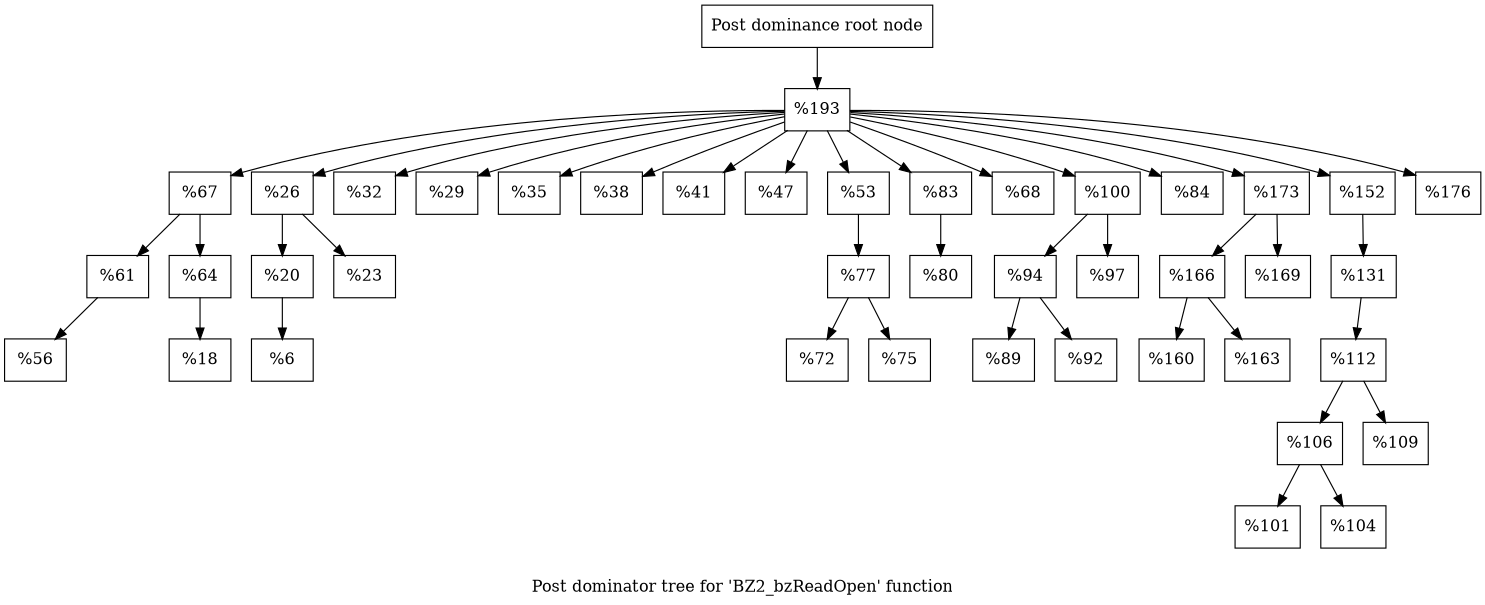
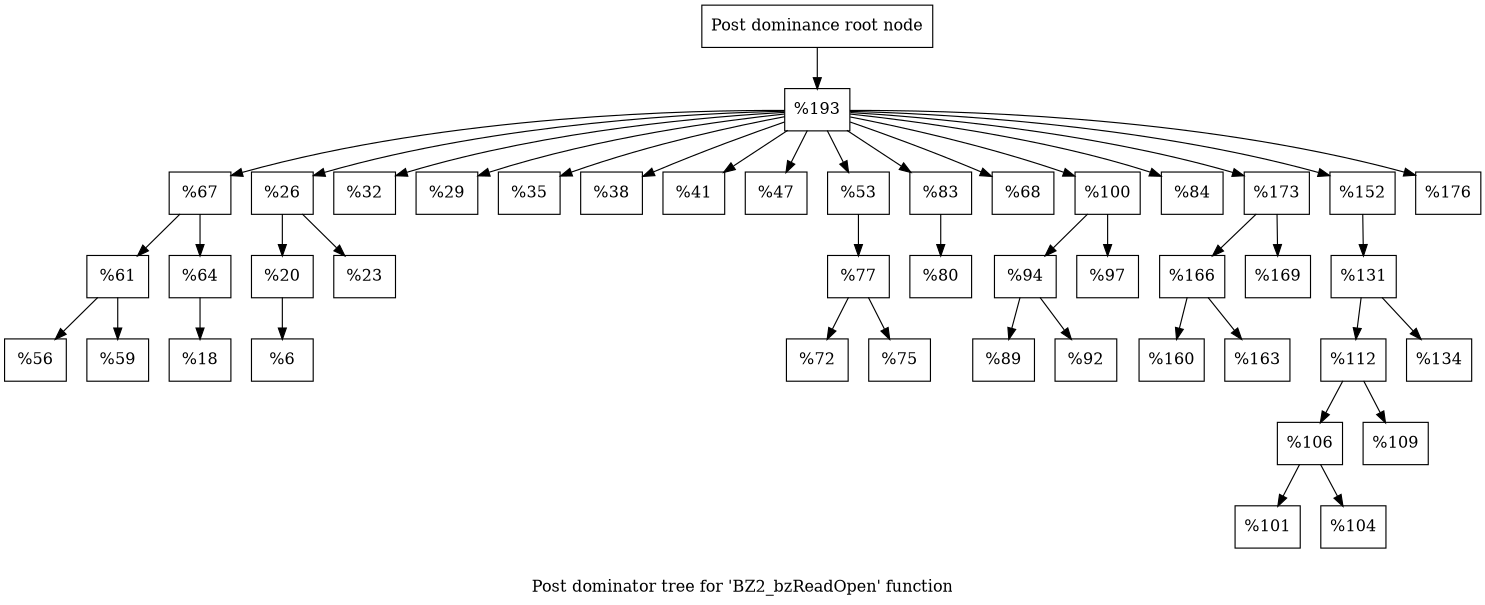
none -> (118, 360)
none -> (1439, 360)
